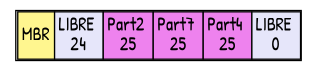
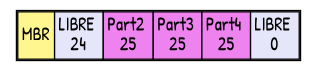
(178, 25) -> (178, 25)
